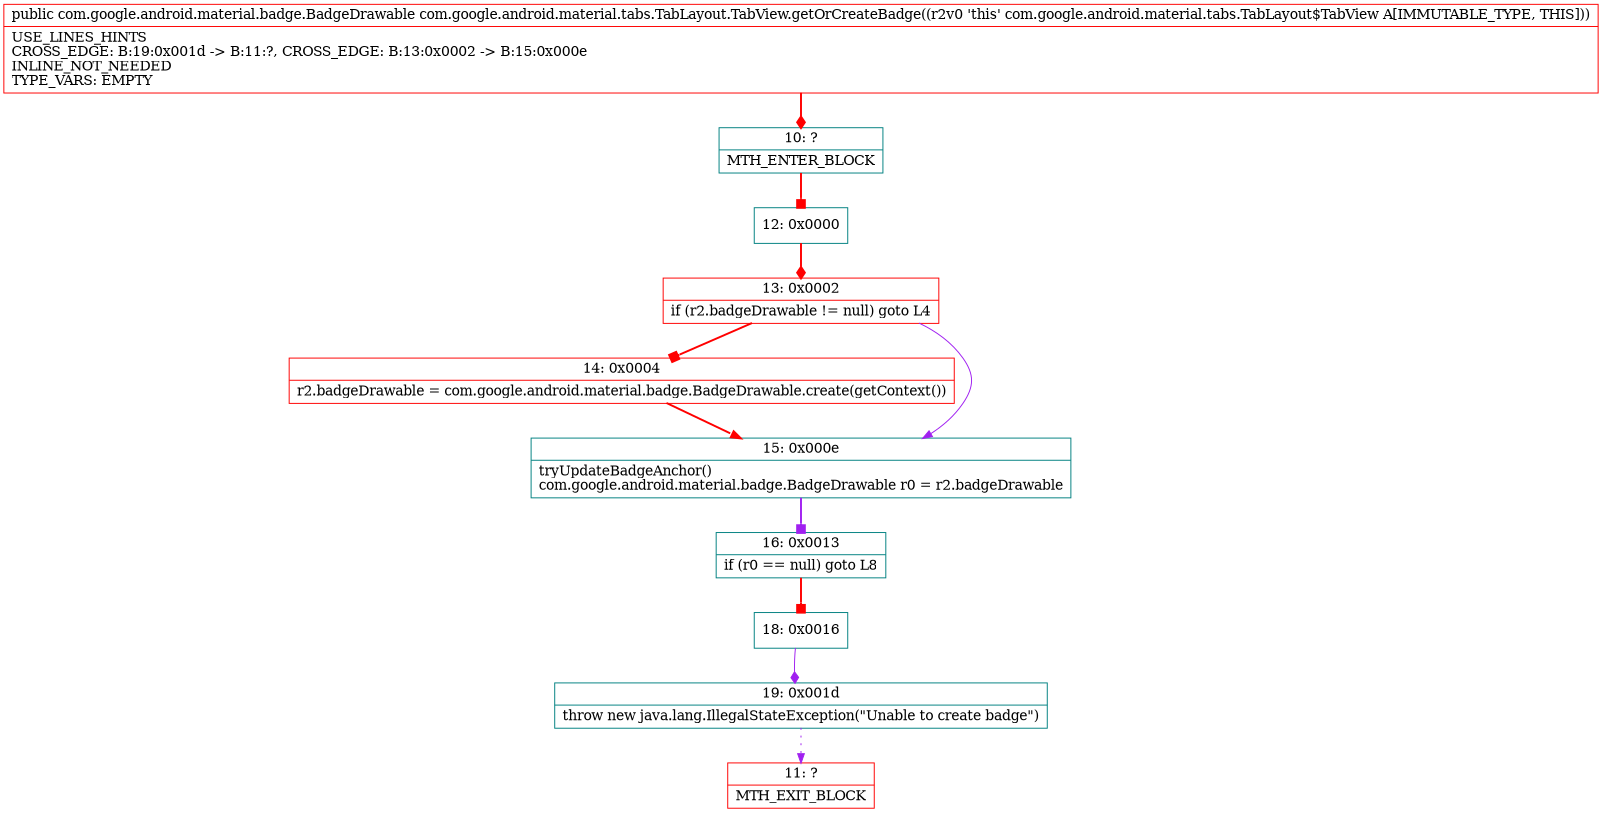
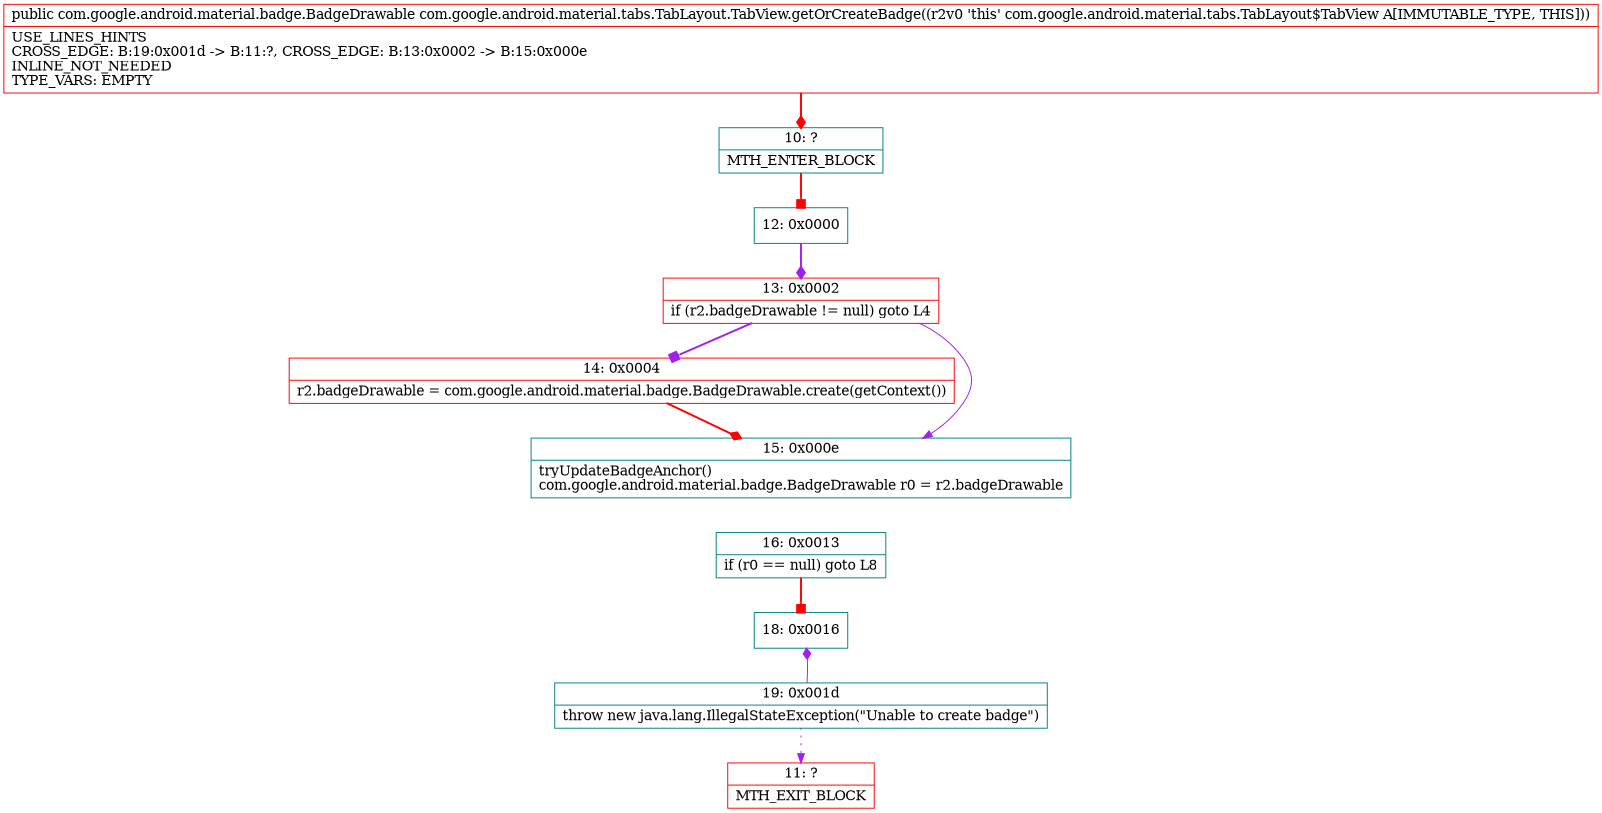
(801, 255) -> (801, 255)
(716, 339) -> (716, 339)
(698, 418) -> (698, 418)
(801, 511) -> none
(795, 660) -> (807, 671)
